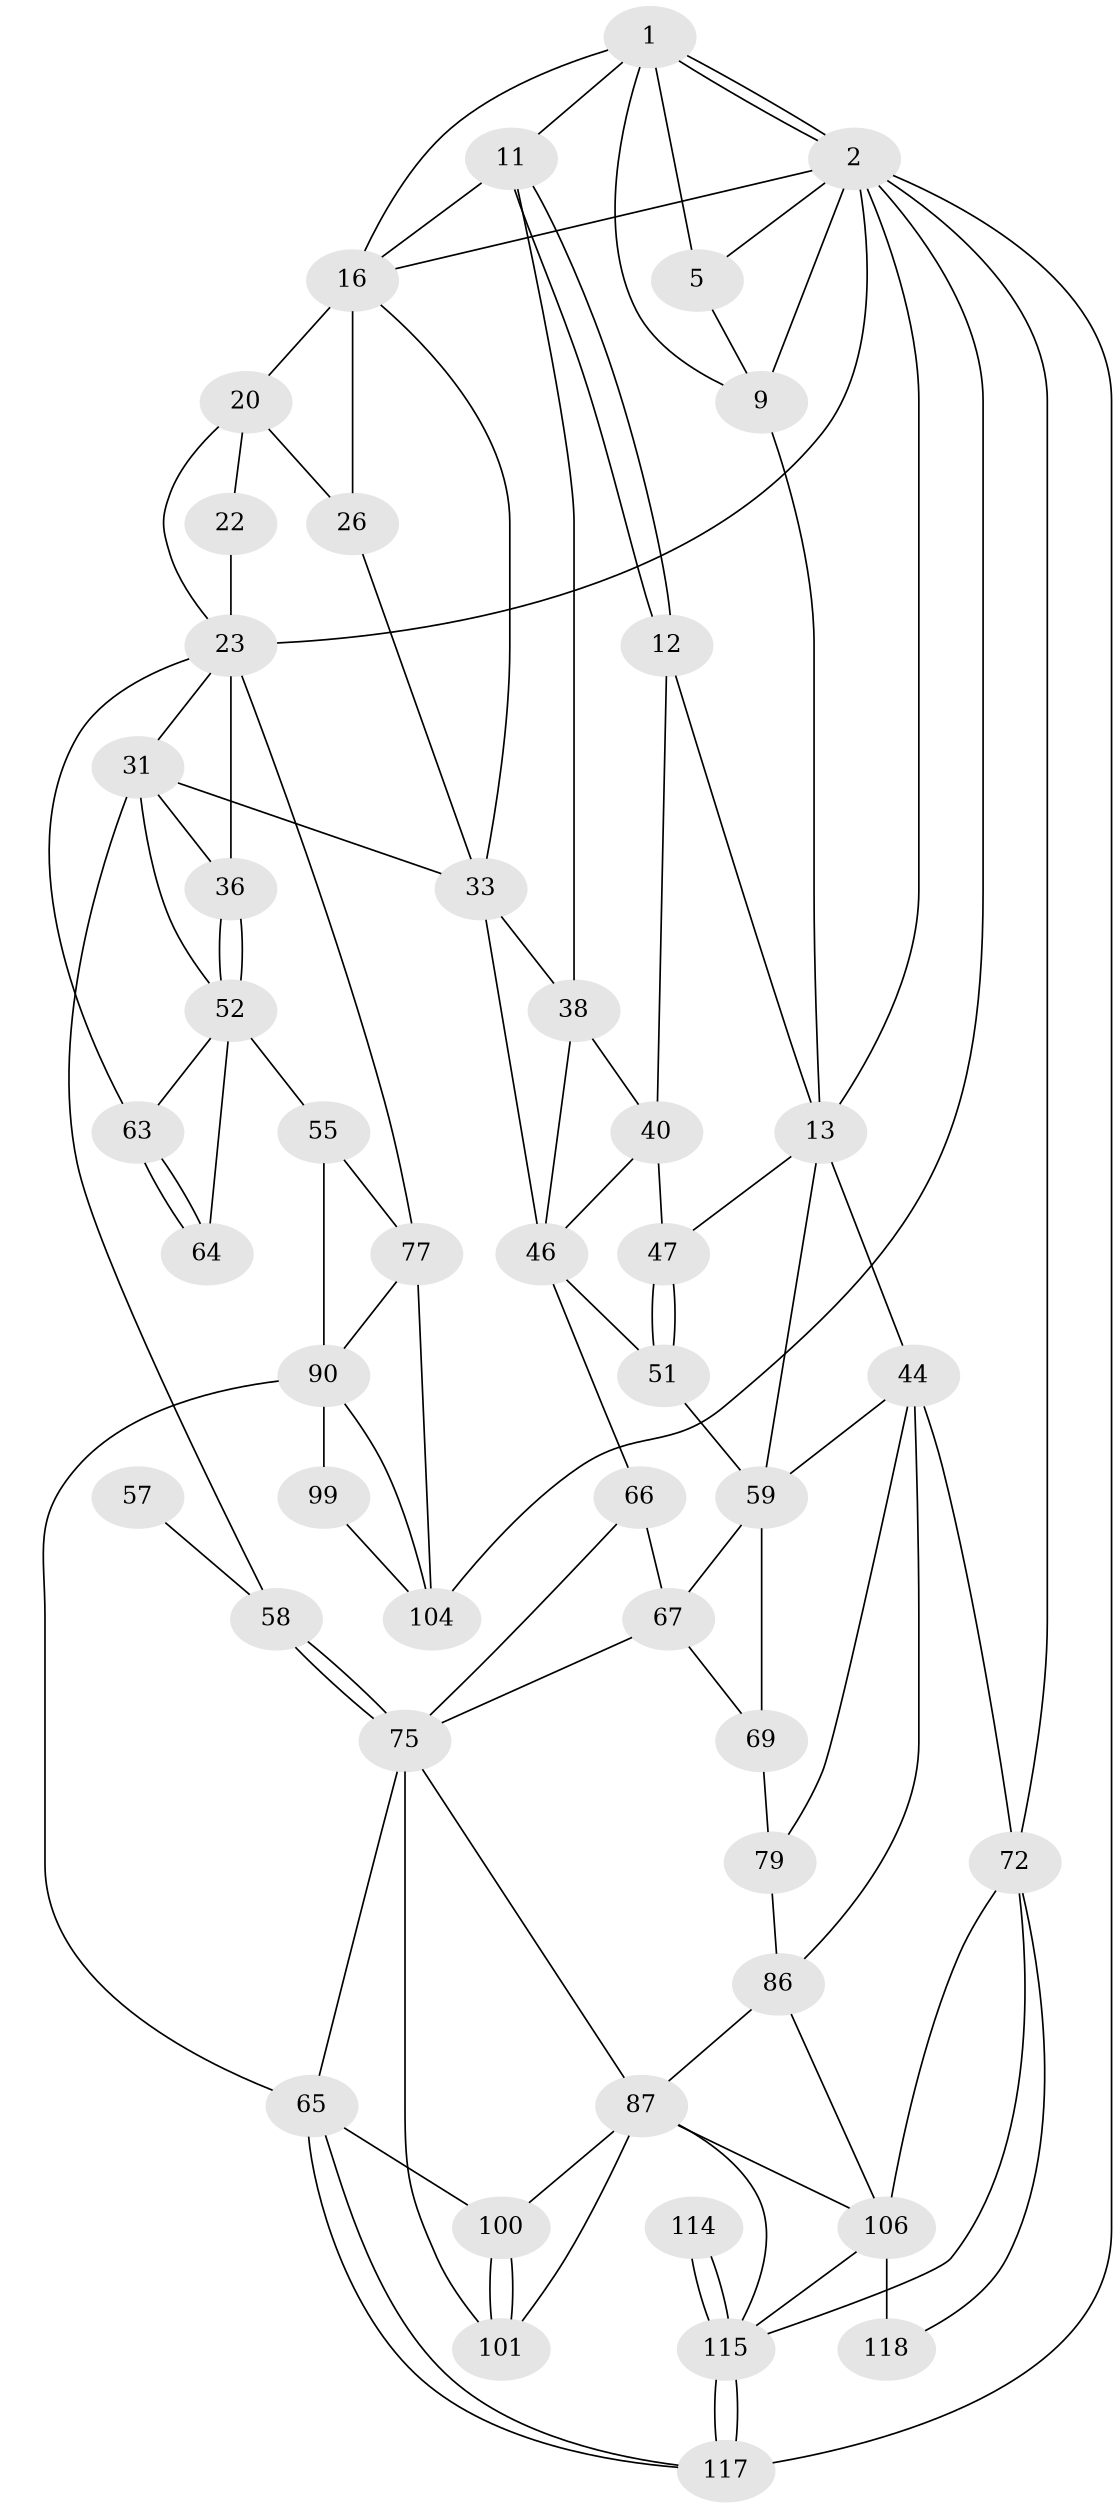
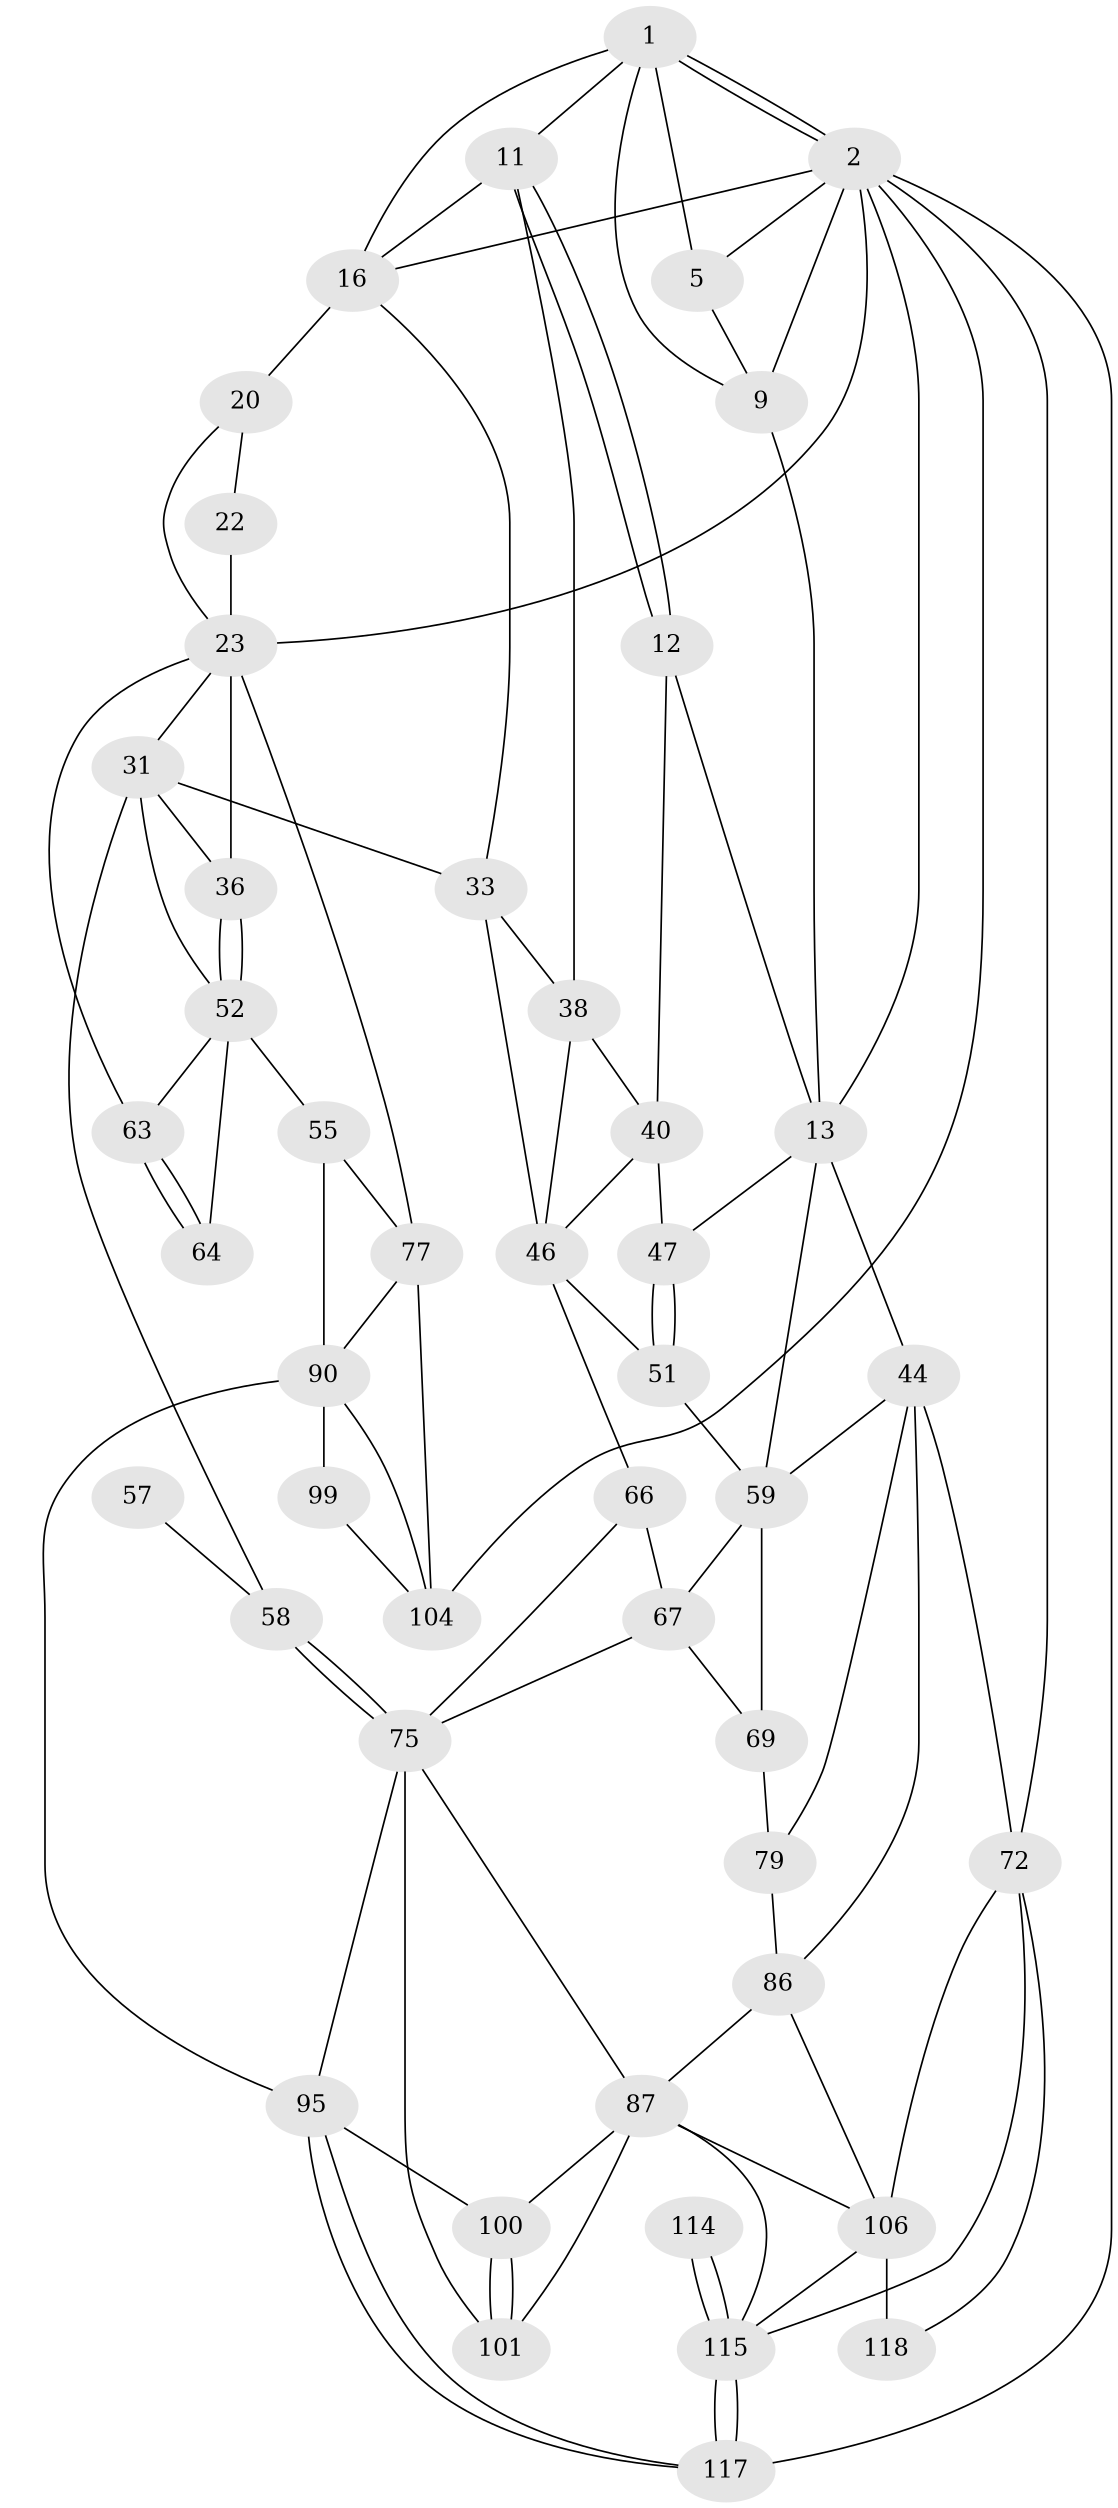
(353, 524) -> none
(312, 2106) -> (312, 2106)
